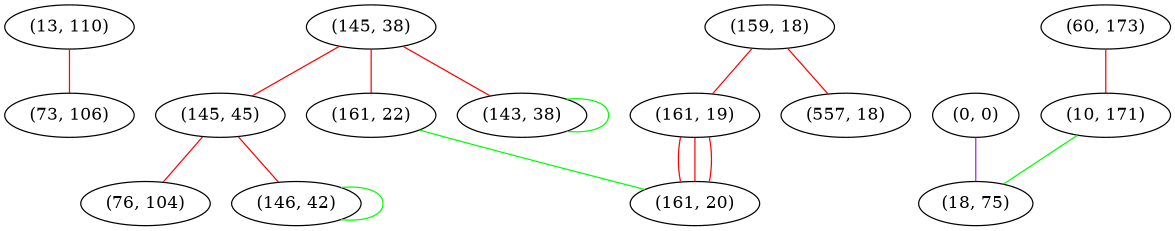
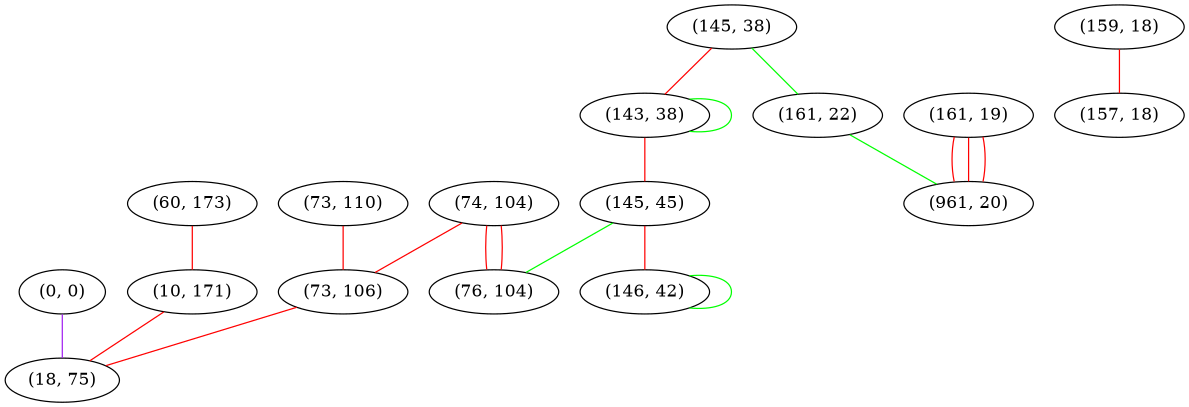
(69, 27) -> (343, 204)
(296, 71) -> (645, 160)
(371, 71) -> (775, 71)
(732, 71) -> none
(846, 115) -> (1119, 115)
(183, 160) -> (569, 248)
(1040, 160) -> (127, 336)
none -> (494, 204)
(695, 204) -> (969, 204)
none -> (201, 336)
